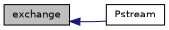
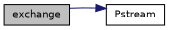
(93, 22) -> (83, 8)
